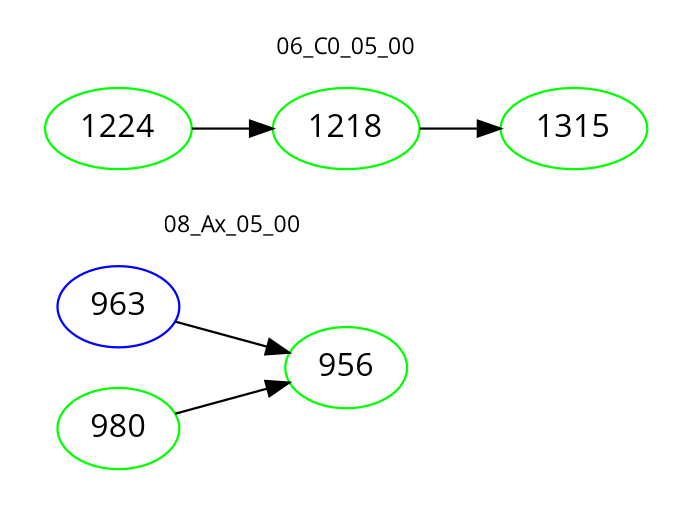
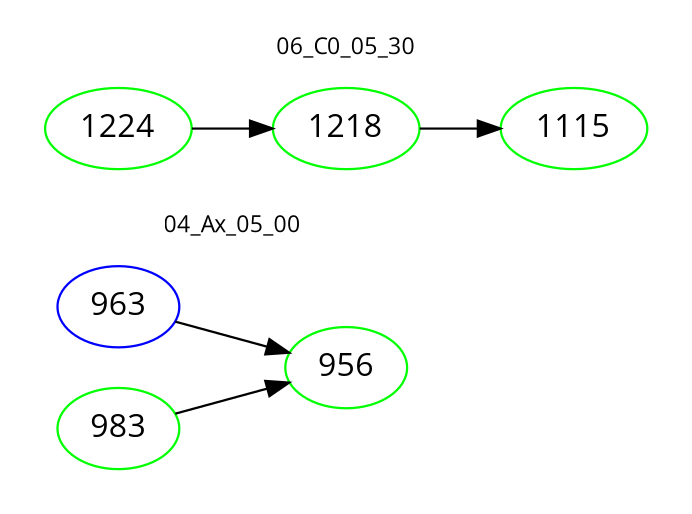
(346, 48) -> (346, 48)
(574, 129) -> (574, 129)
(232, 227) -> (232, 227)
(118, 429) -> (118, 429)
